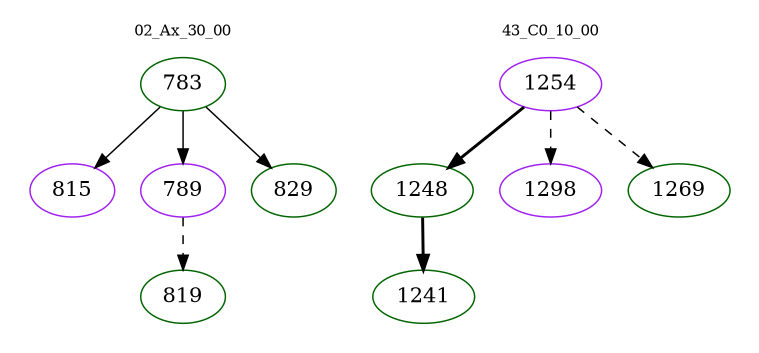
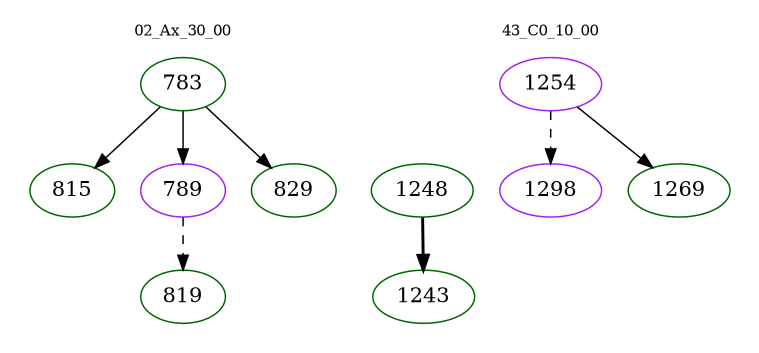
(492, 132) -> none
(609, 132) -> (609, 132)
(72, 190) -> (72, 190)
(424, 297) -> (424, 297)
